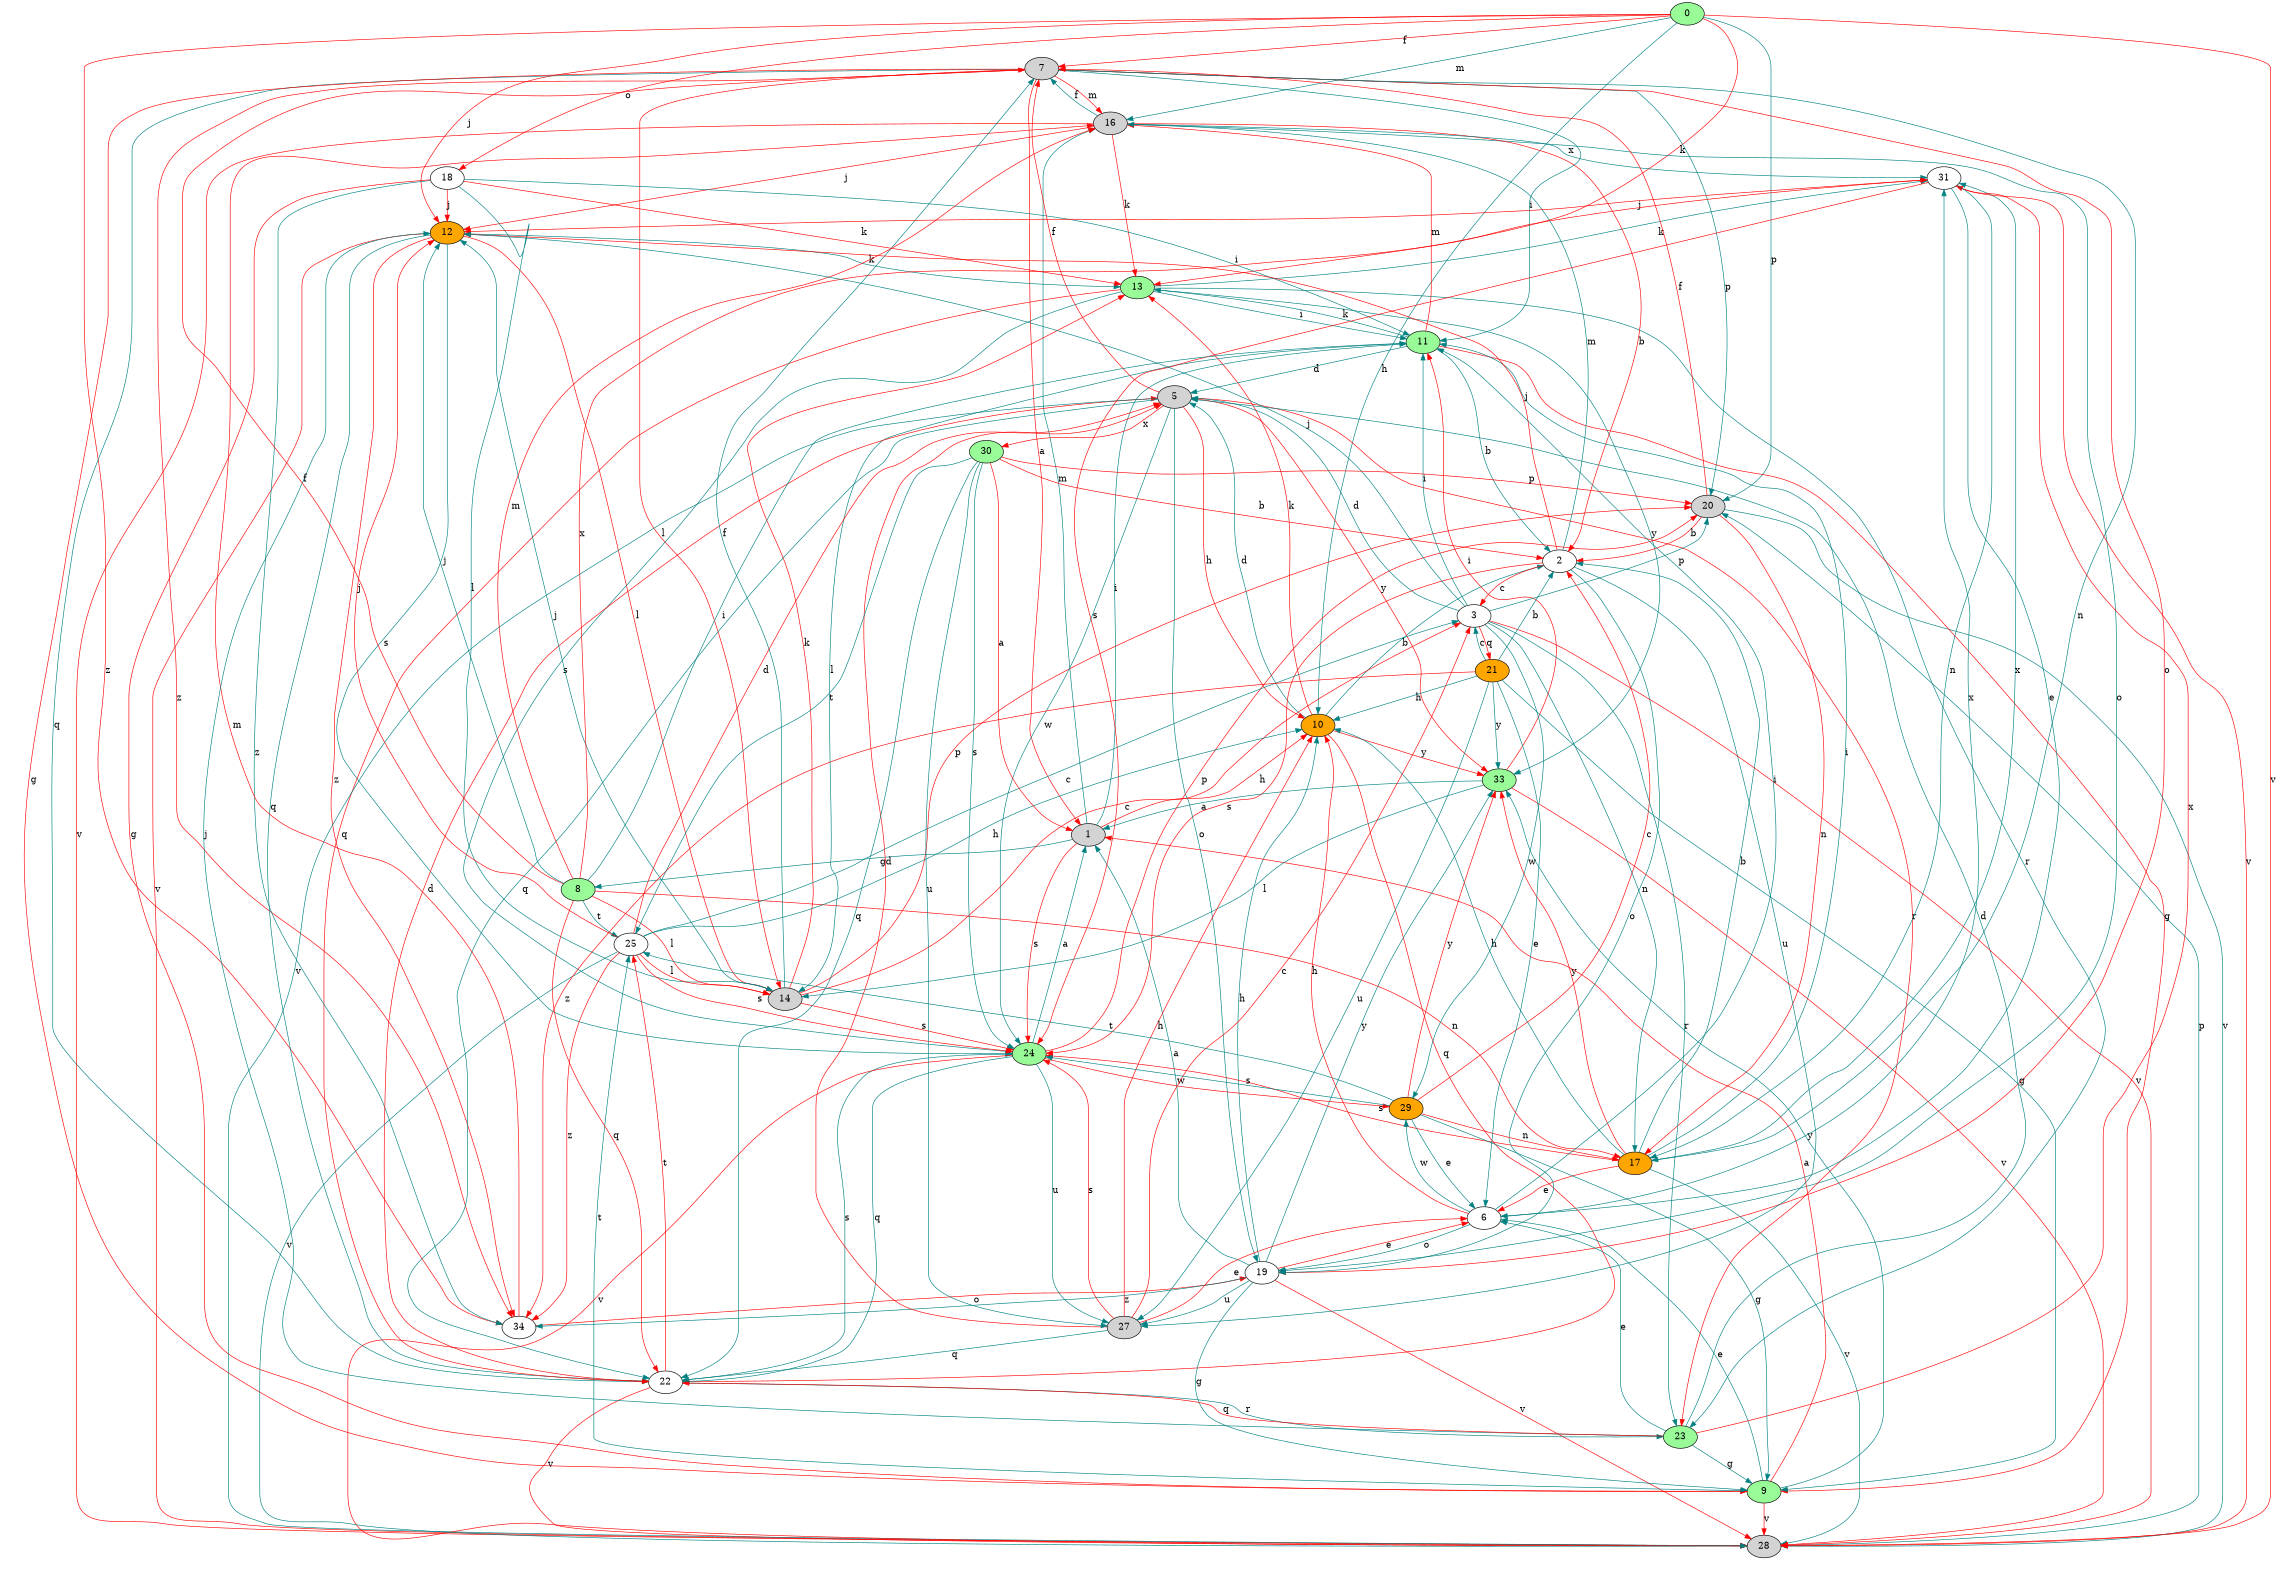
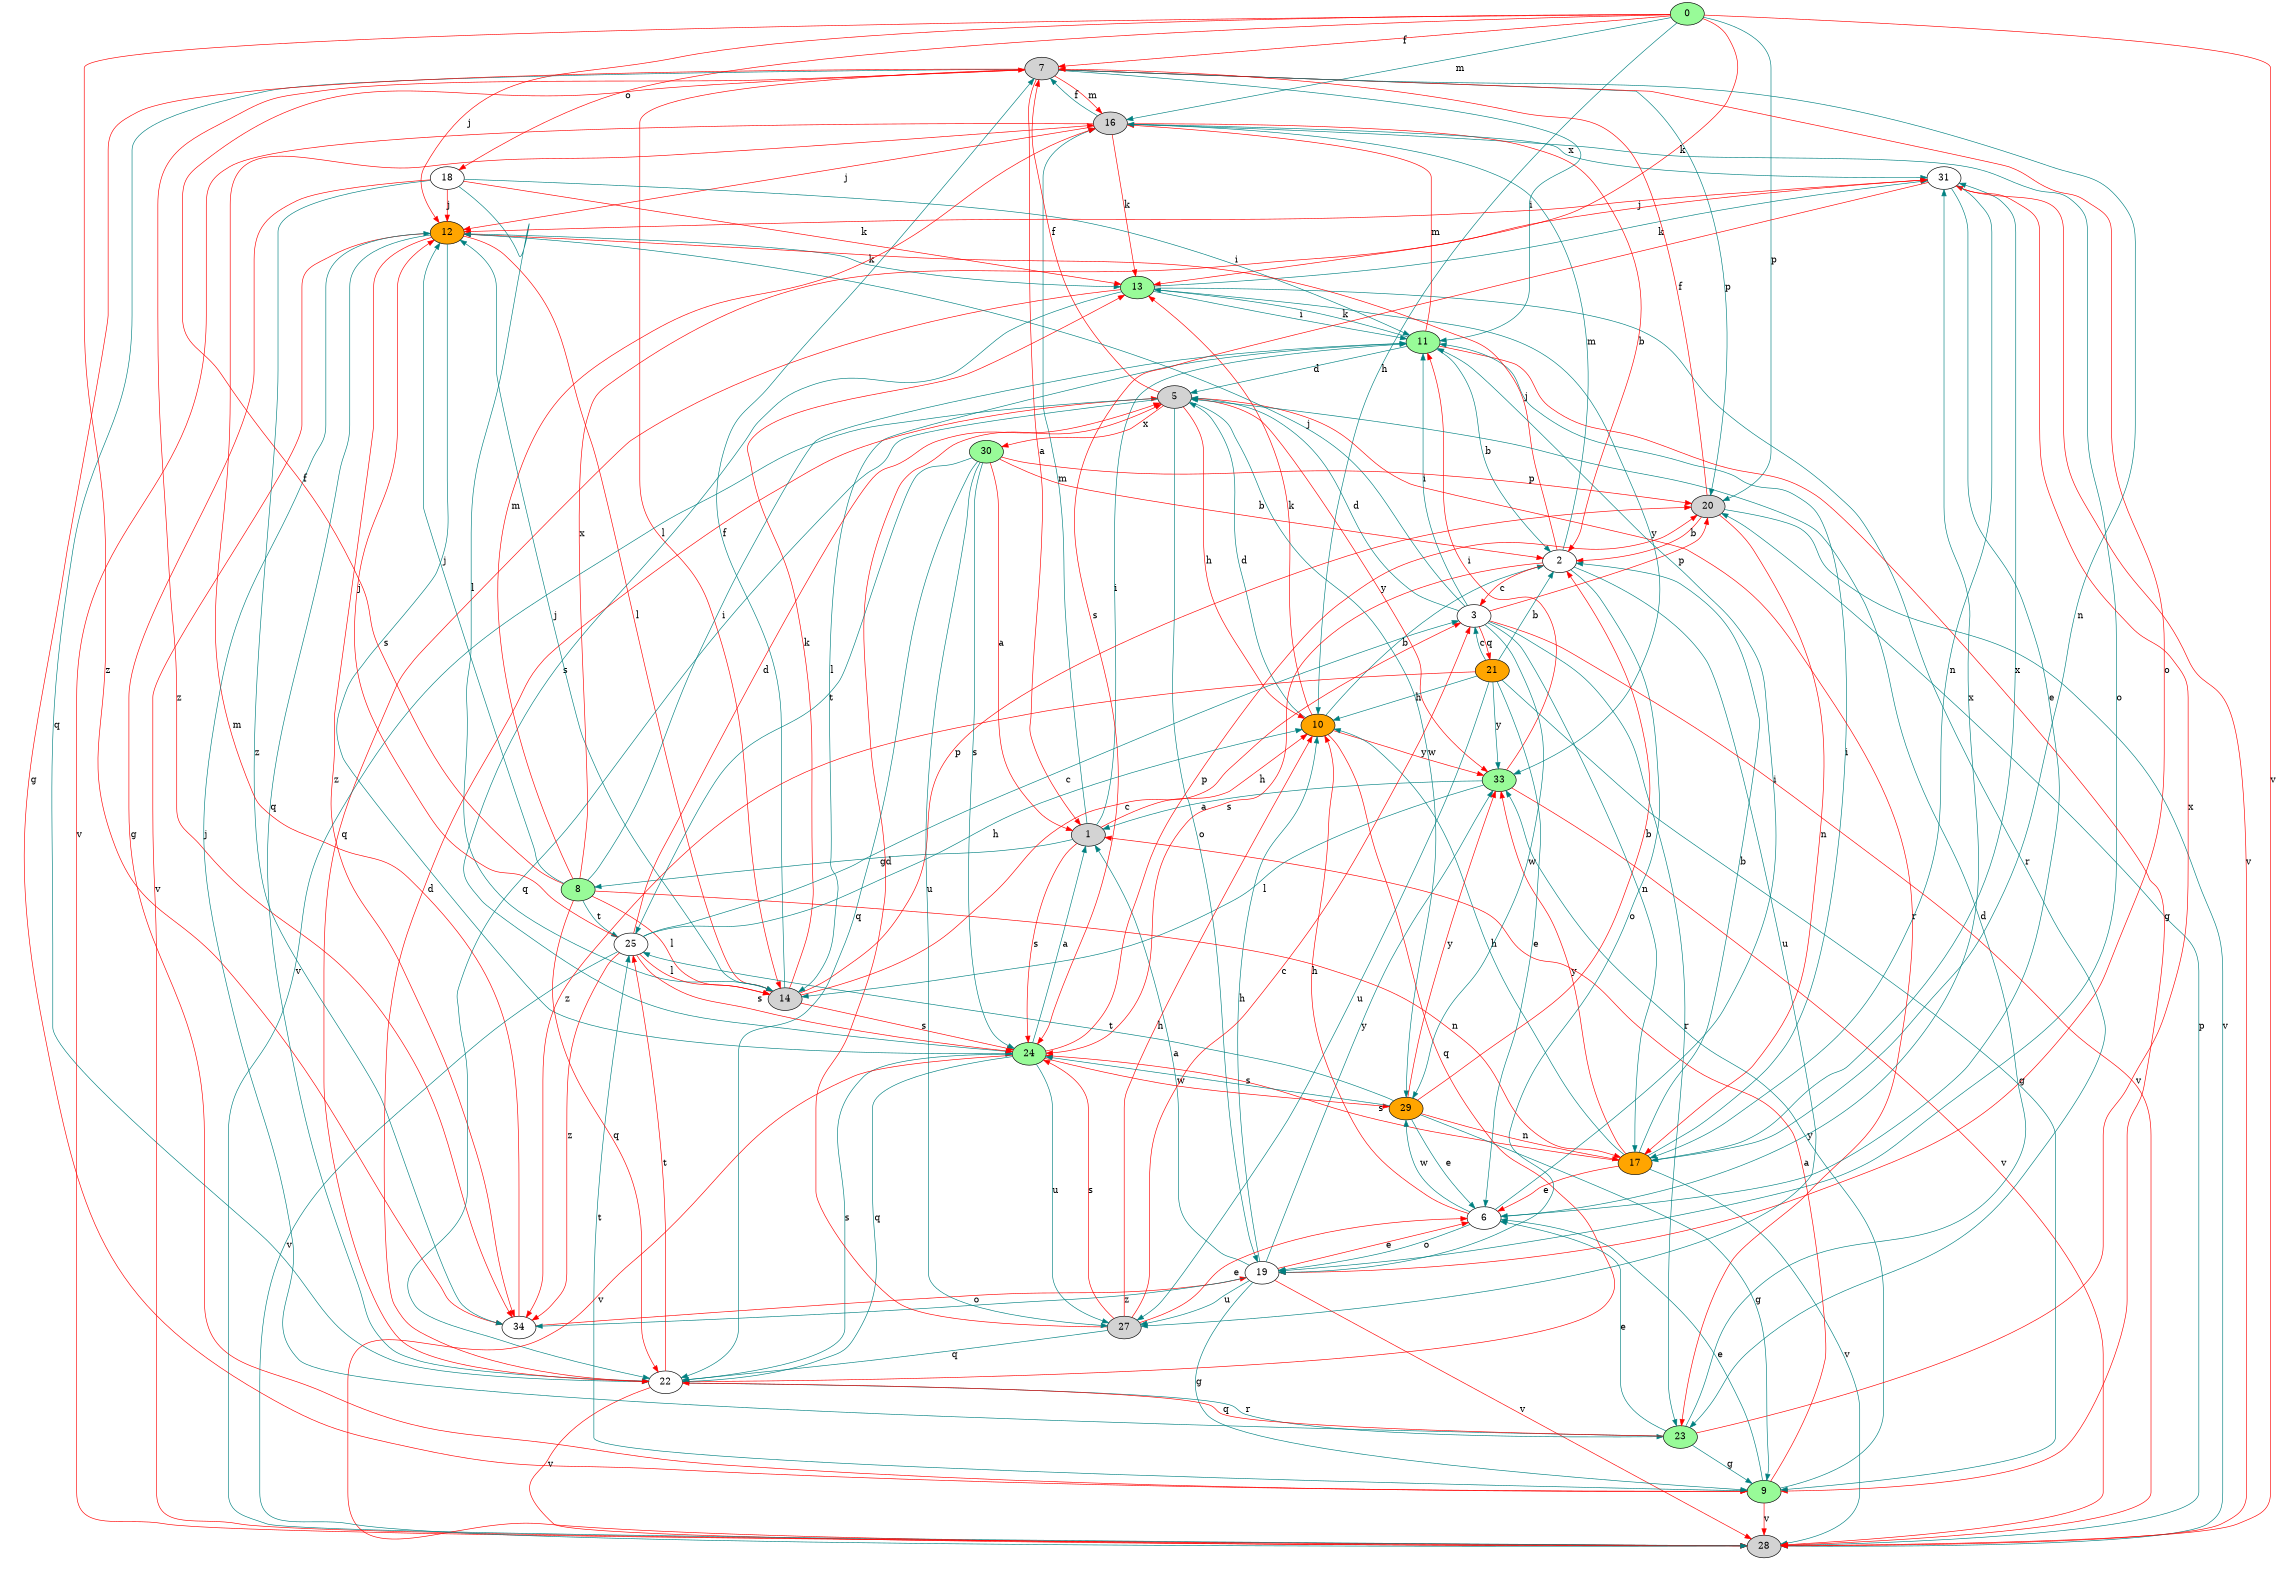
(1609, 575) -> (1609, 575)
(1043, 717) -> (1418, 705)
(1649, 835) -> (1649, 835)
